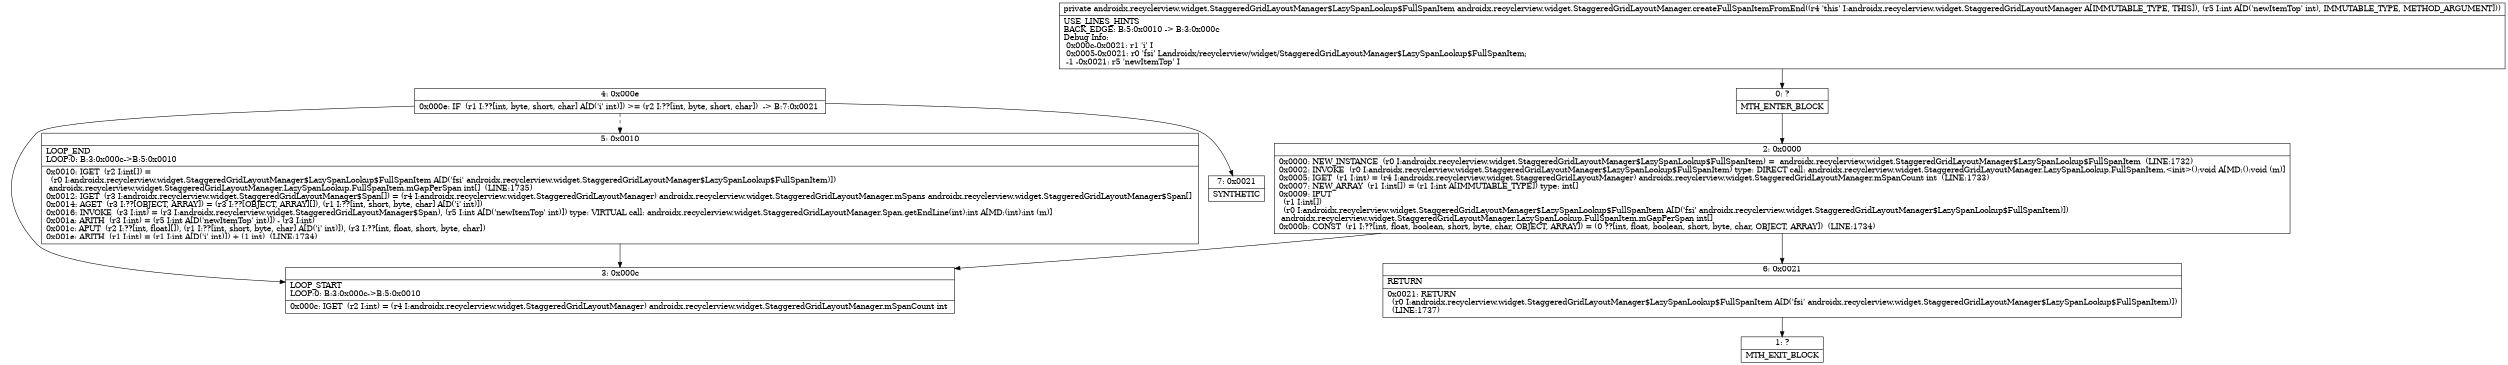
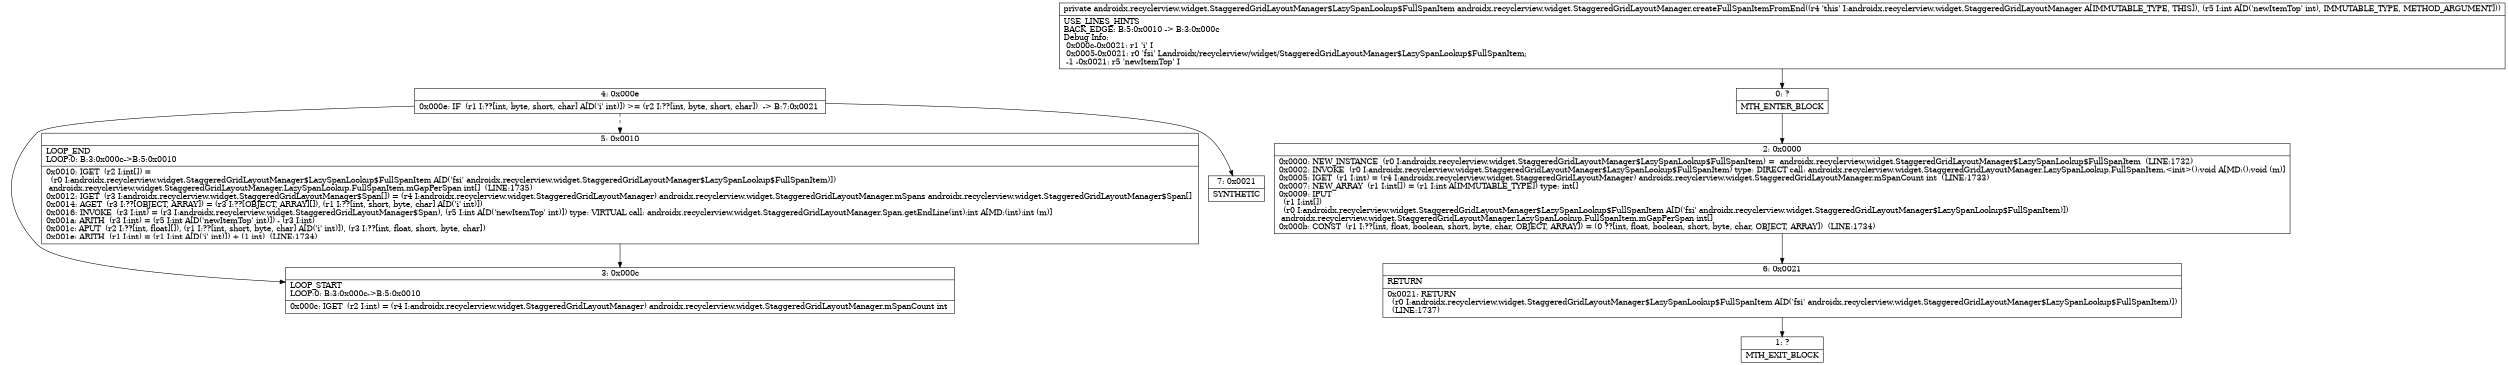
(1171, 252) -> none
